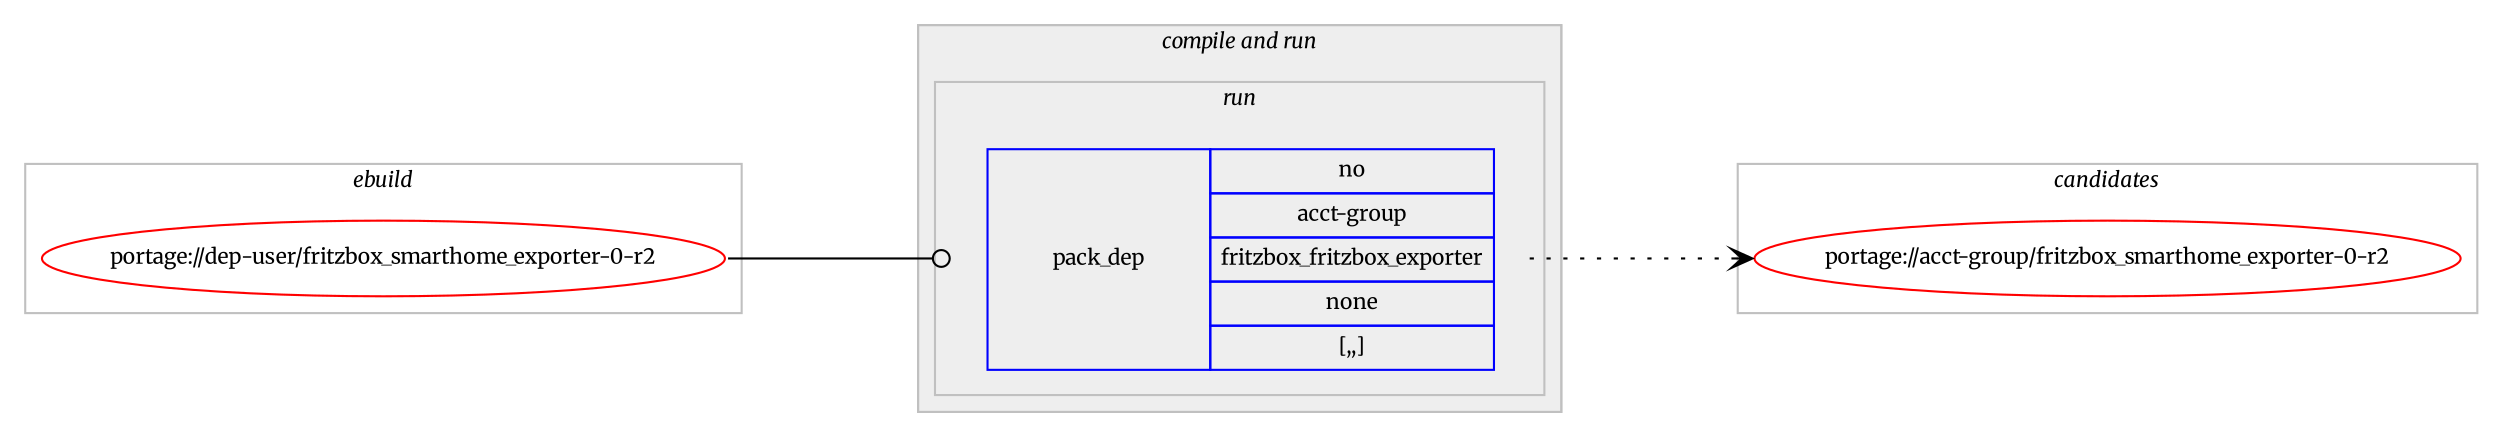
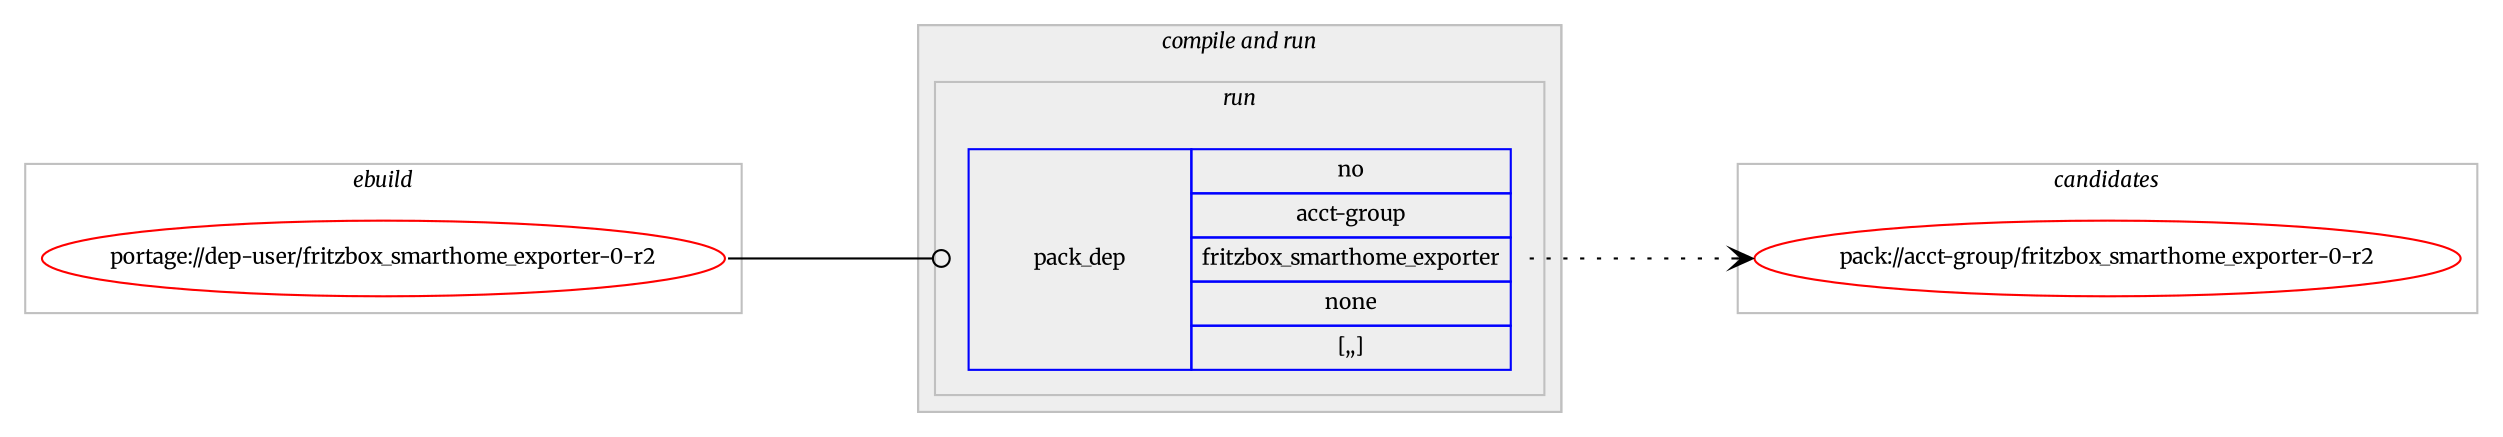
(1352, 258) -> (1351, 258)
(2108, 258) -> (2108, 258)
